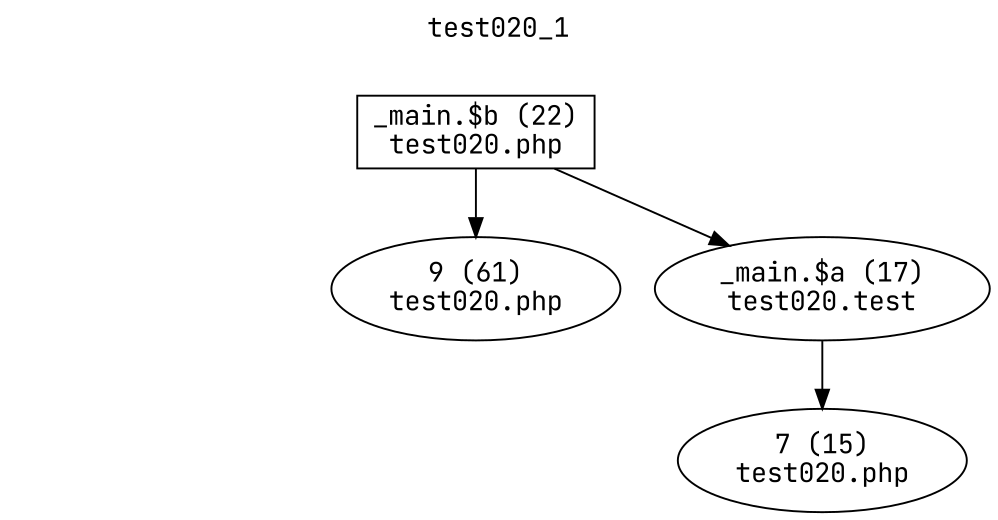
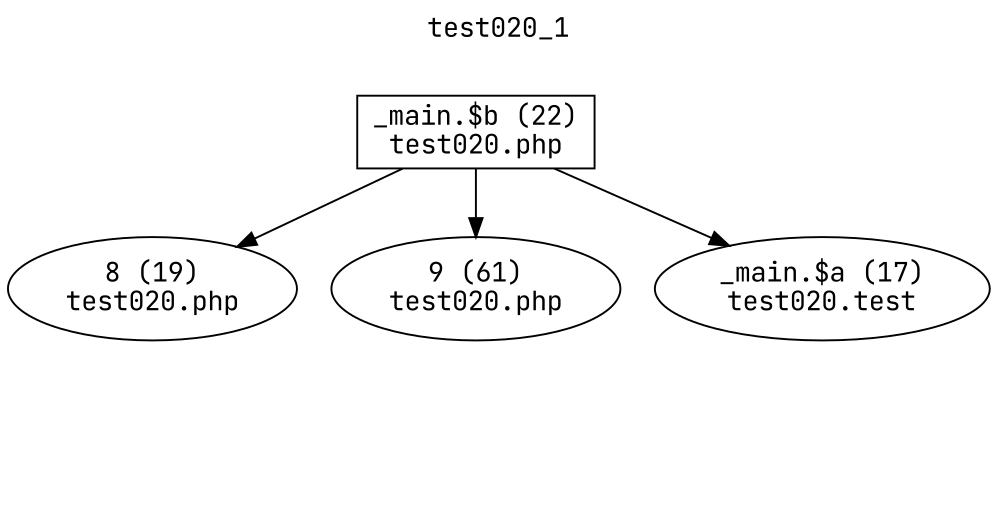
none -> (152, 289)
(822, 461) -> none
